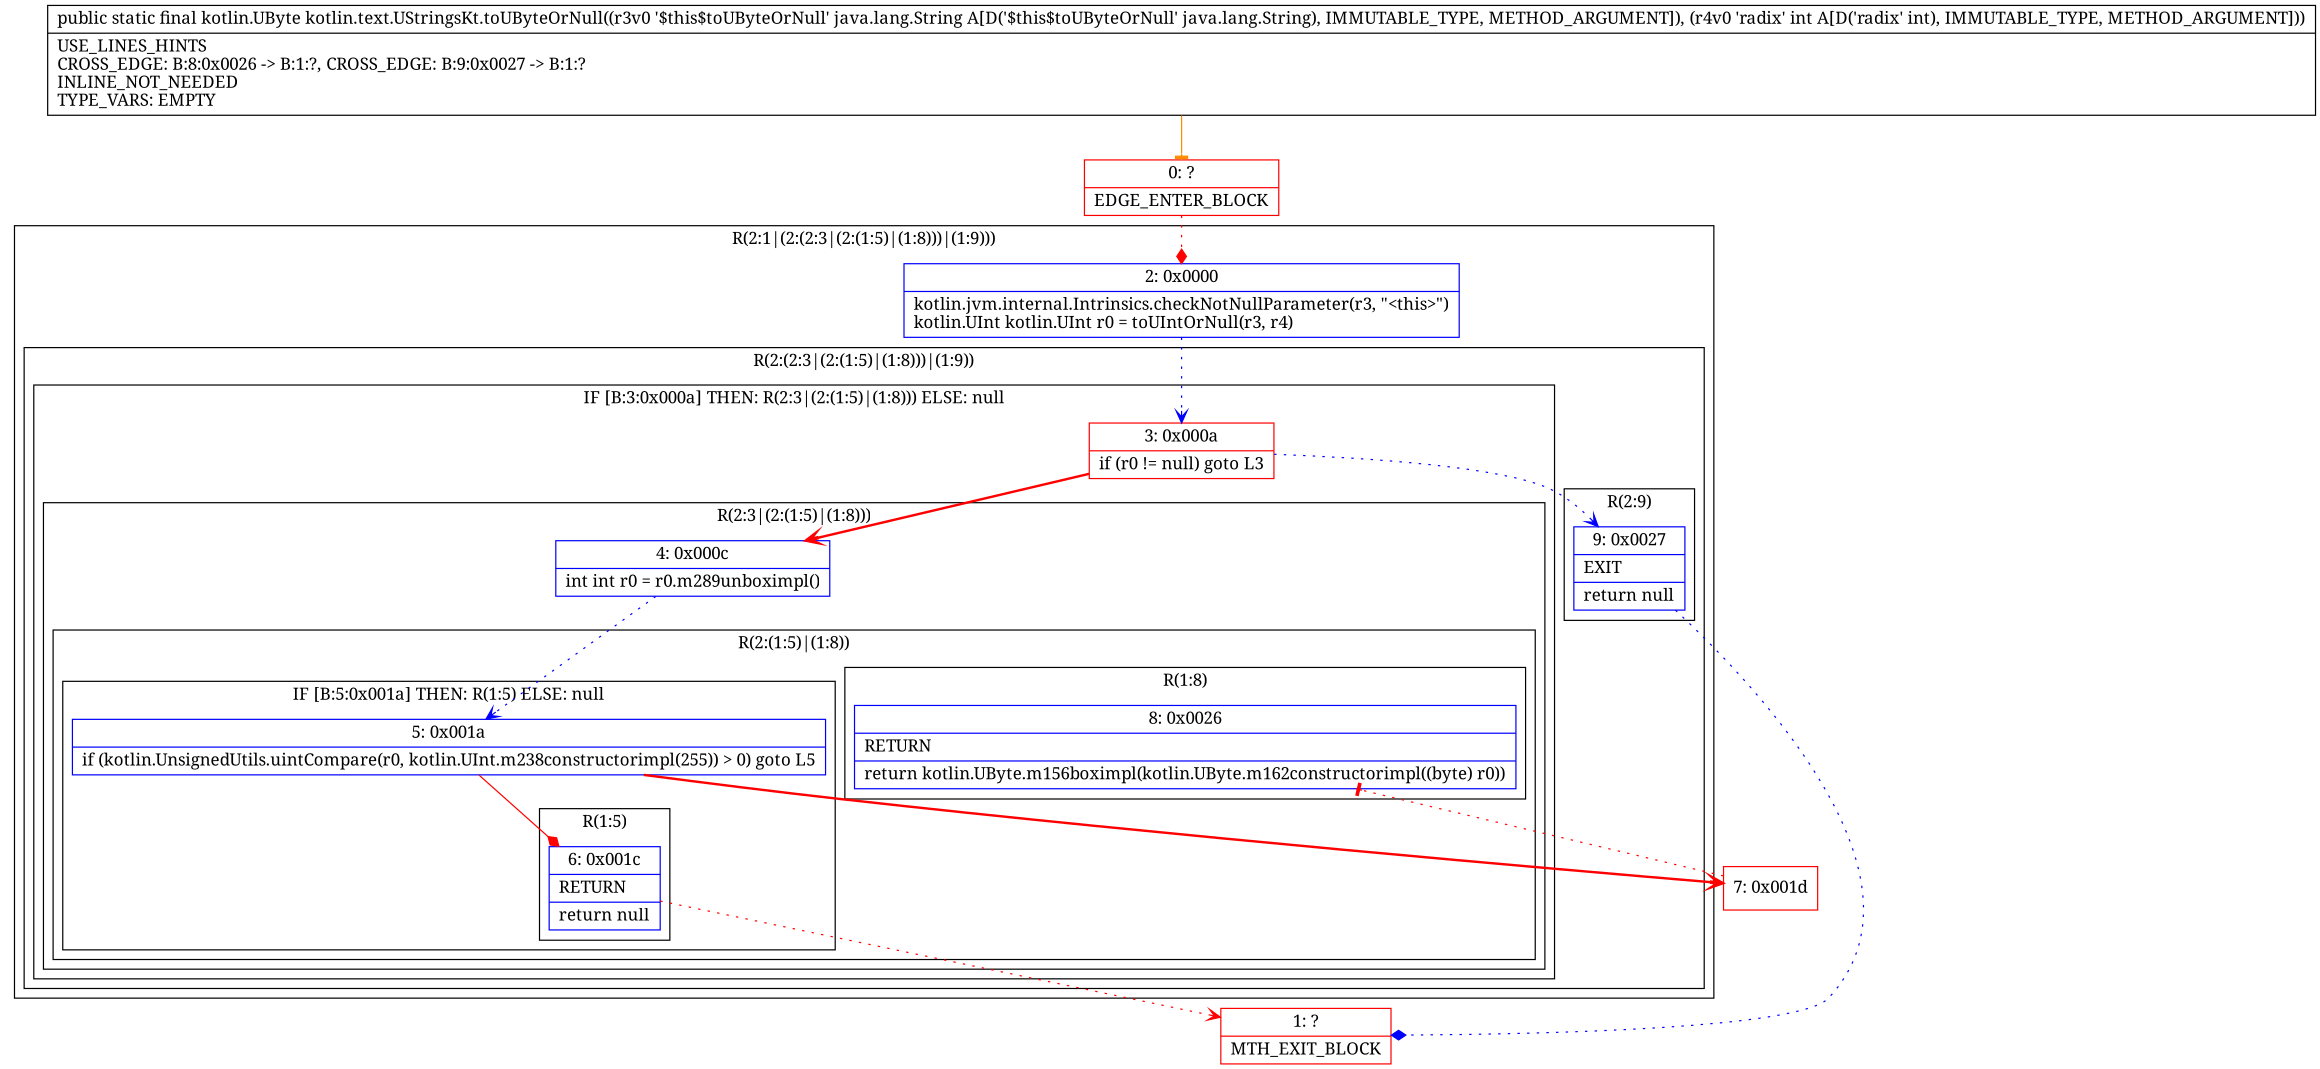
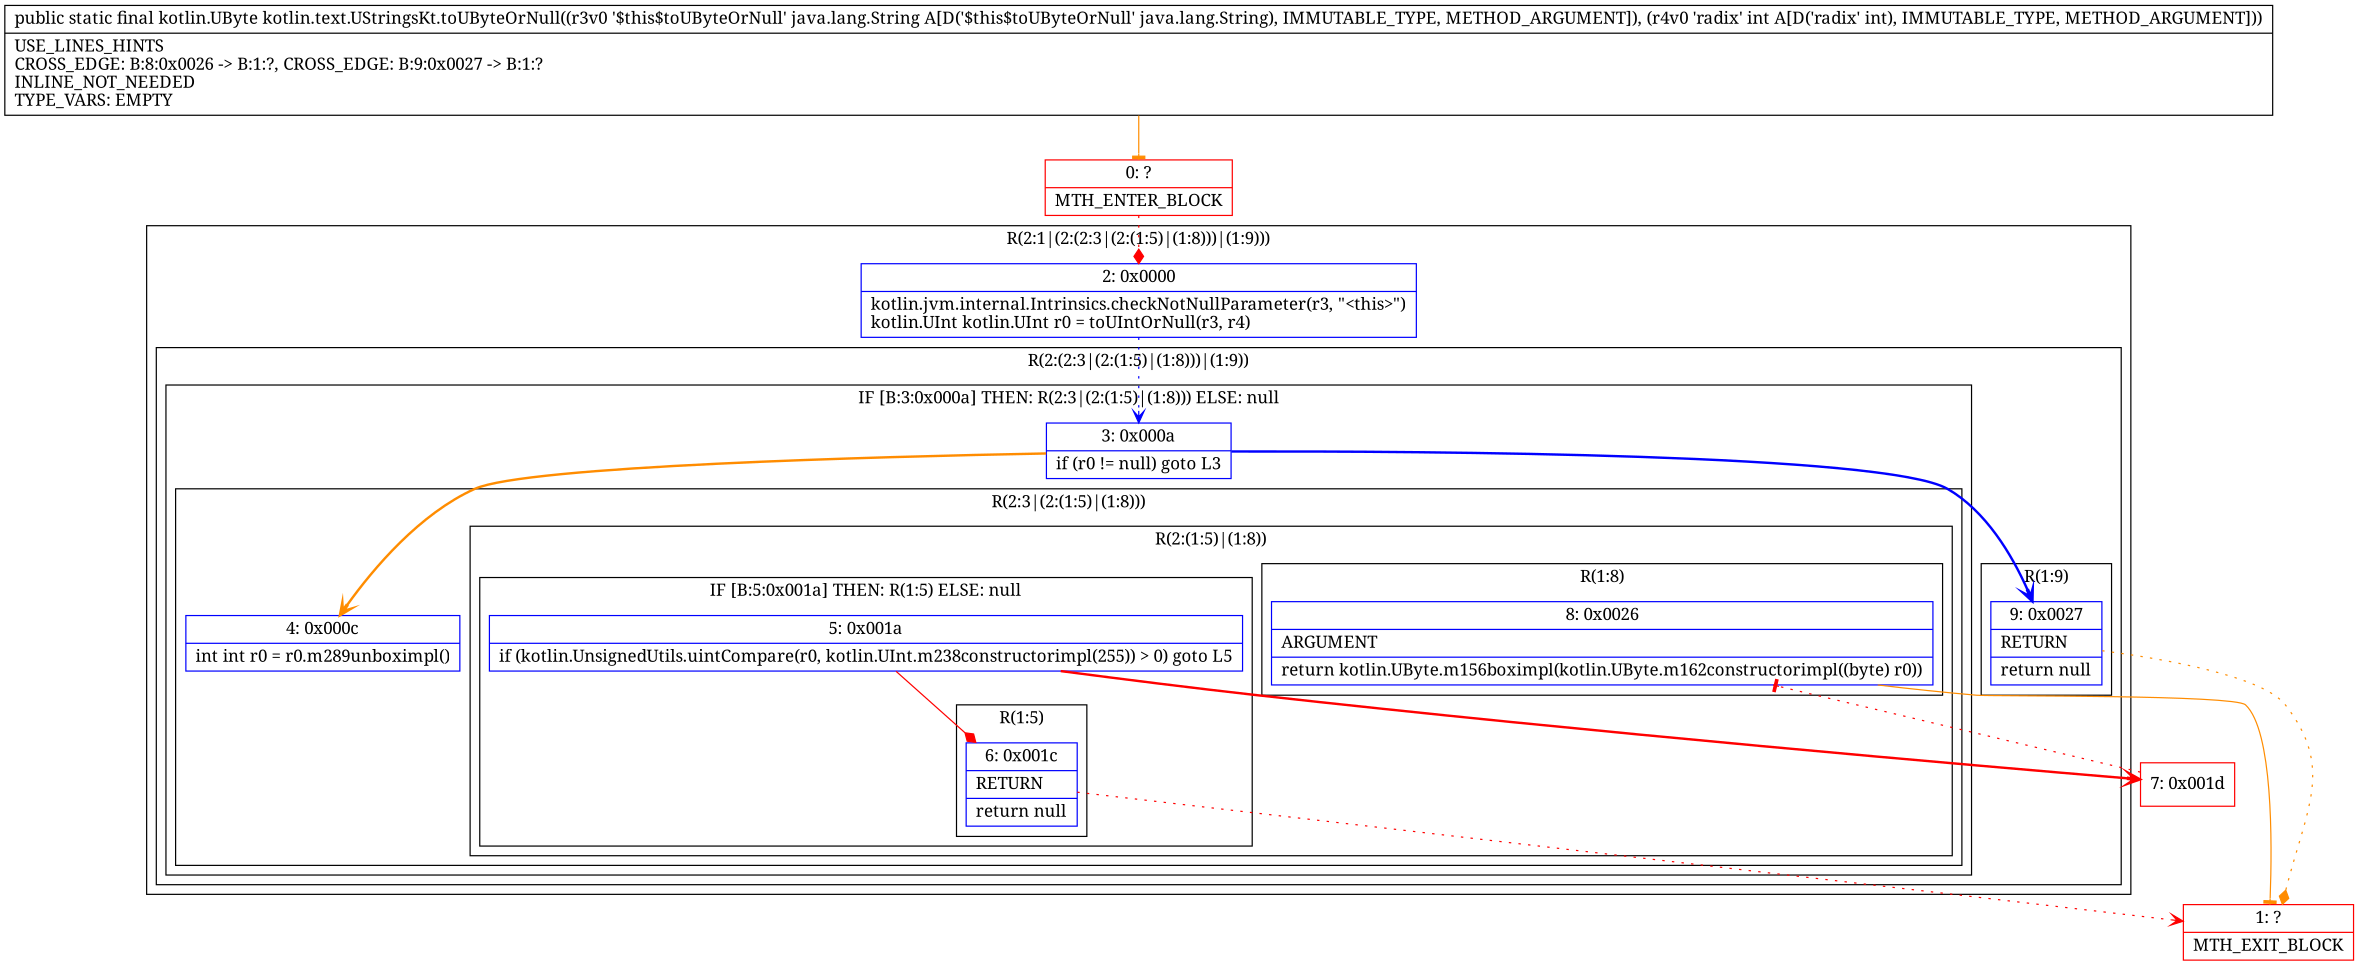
(1182, 201) -> (1139, 201)
(1182, 451) -> (1139, 451)
(1438, 466) -> (1656, 458)
(1629, 503) -> (2046, 578)
(933, 511) -> (673, 466)
(1603, 568) -> (2034, 643)
(576, 654) -> none
none -> (2161, 698)
(898, 746) -> (1329, 643)
(1837, 984) -> (2286, 706)
